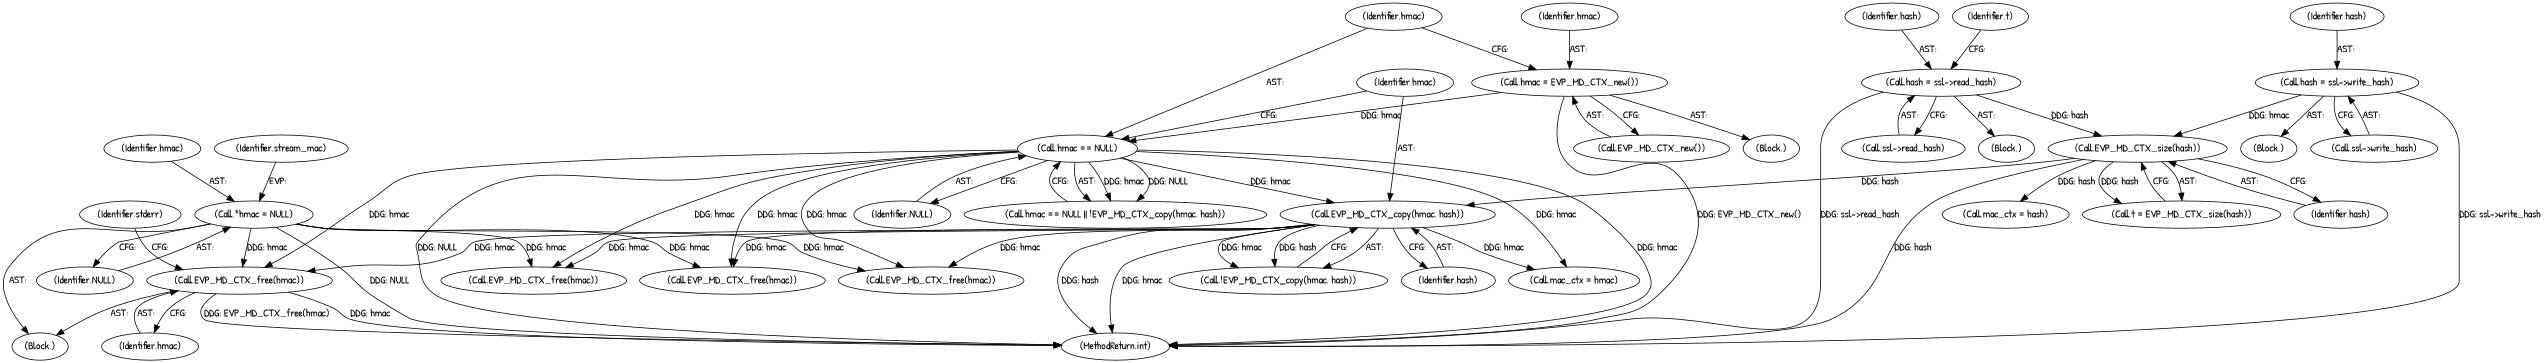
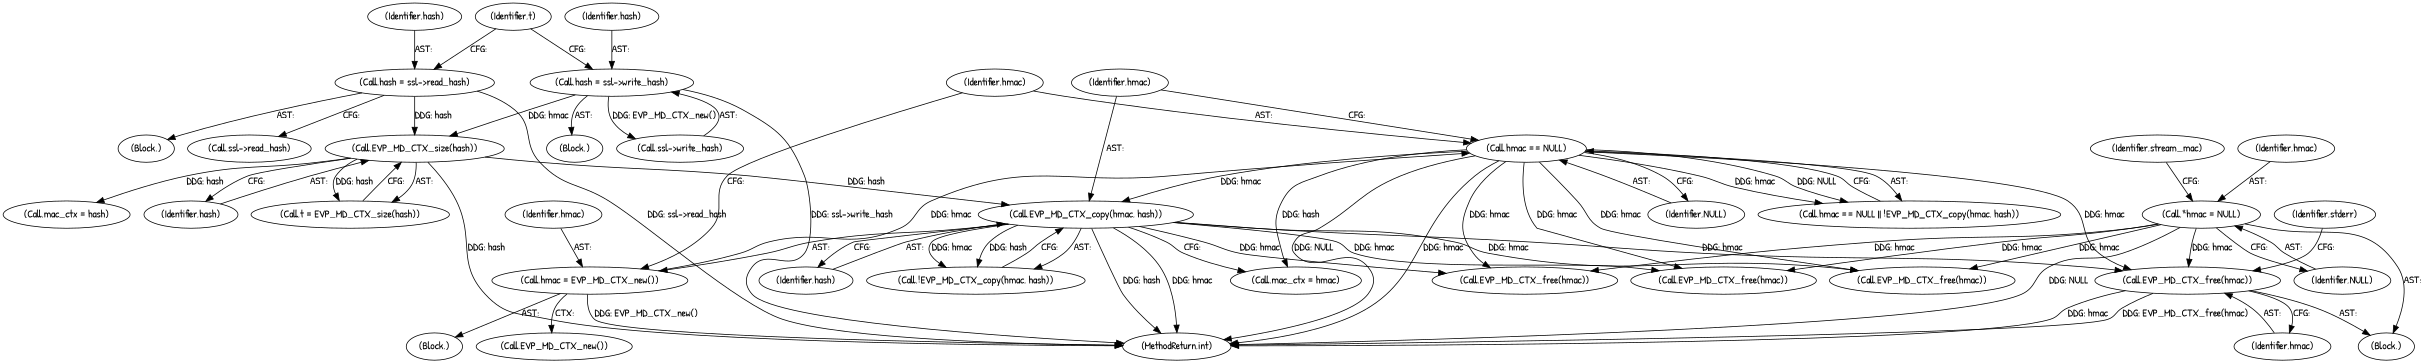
none -> (558, 47)
(1633, 116) -> (566, 314)
(1899, 116) -> none
(2348, 116) -> (665, 116)
(1589, 124) -> (802, 244)
(279, 182) -> (2192, 182)
(1556, 215) -> (1301, 215)
(1504, 248) -> (1193, 248)
